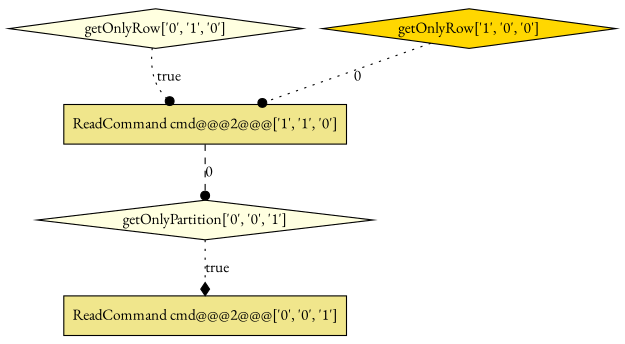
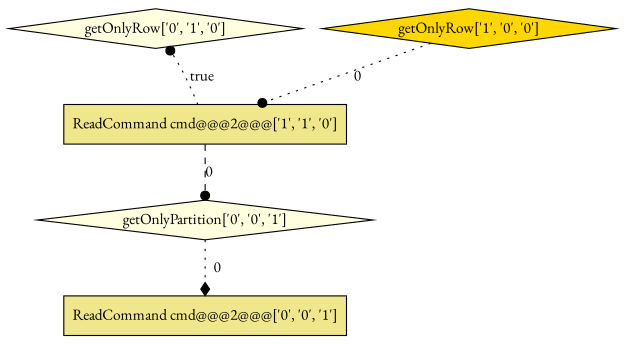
(153, 75) -> (186, 79)
(217, 268) -> (217, 268)
